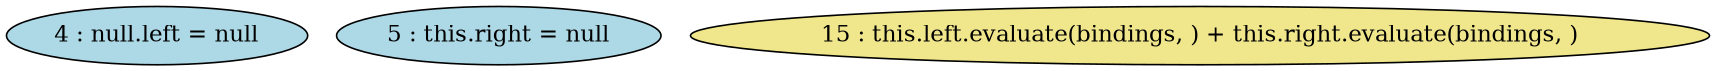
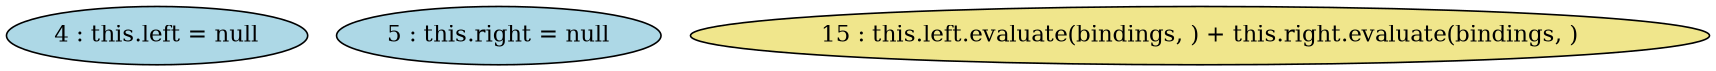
(157, 36) -> (157, 36)
